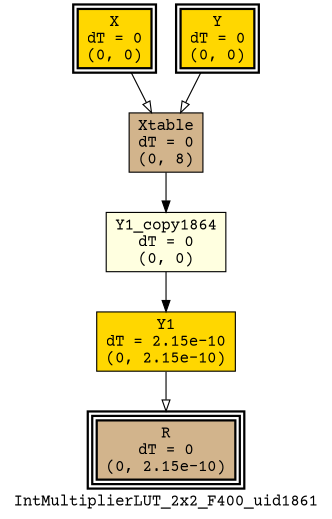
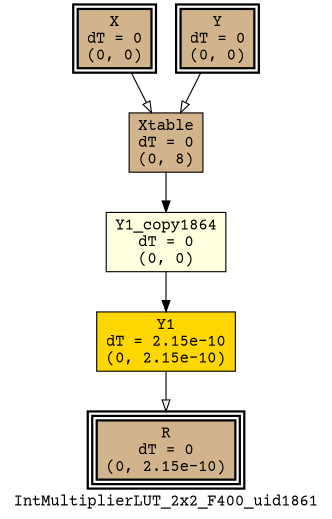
(115, 39) -> (115, 39)
(217, 39) -> (217, 39)
